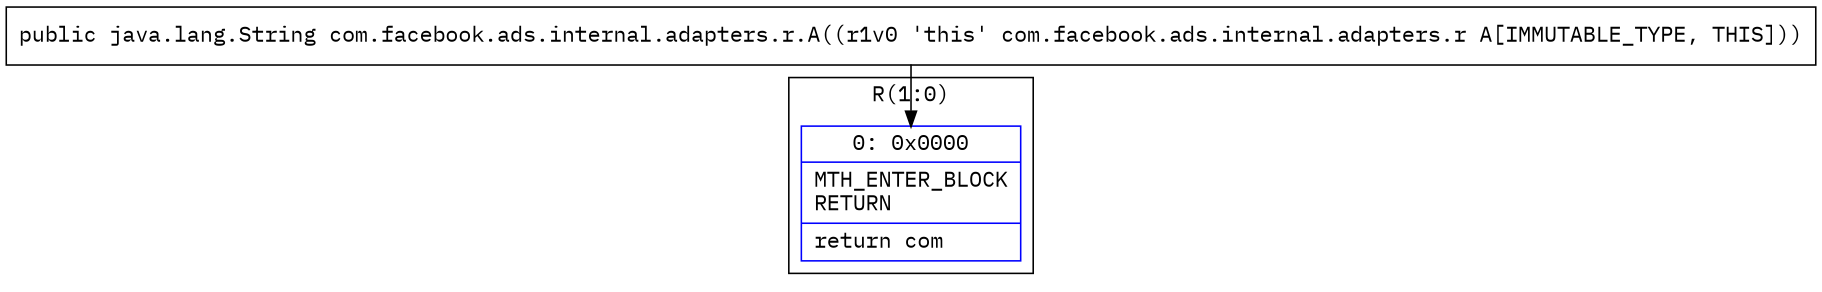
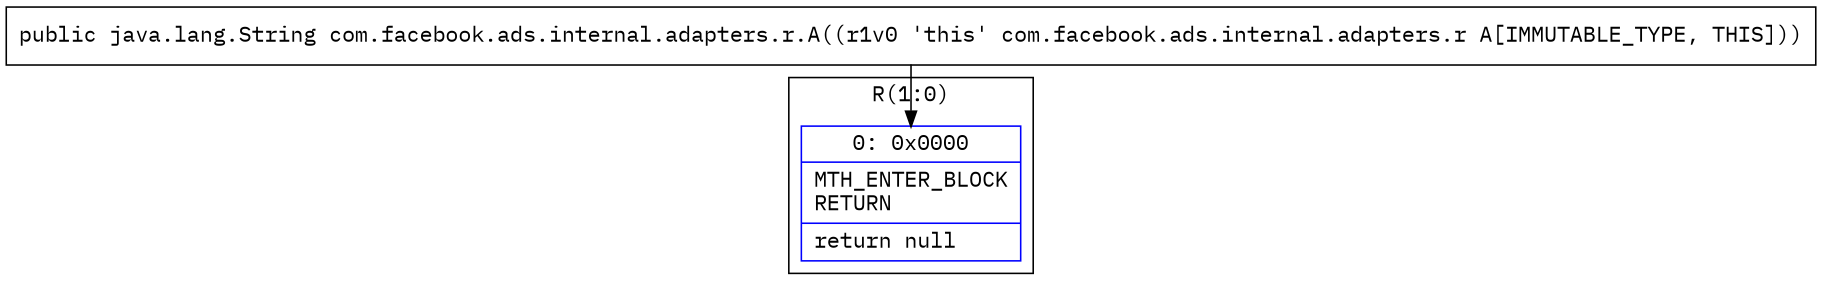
(879, 241) -> (885, 241)
